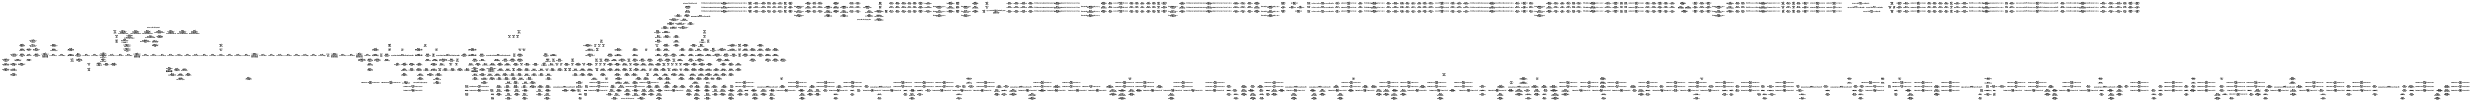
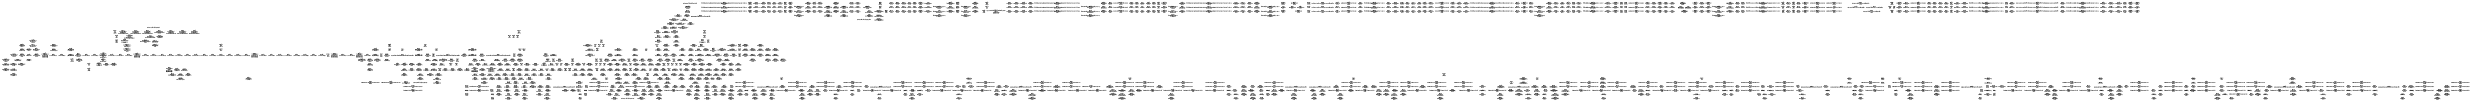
none -> (675, 32)
